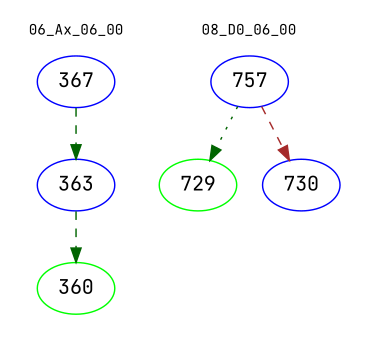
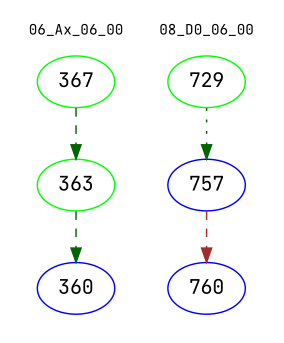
(76, 82) -> (76, 82)
(227, 127) -> (207, 126)
(76, 185) -> (76, 185)
(301, 185) -> (207, 288)
(76, 288) -> (76, 288)
